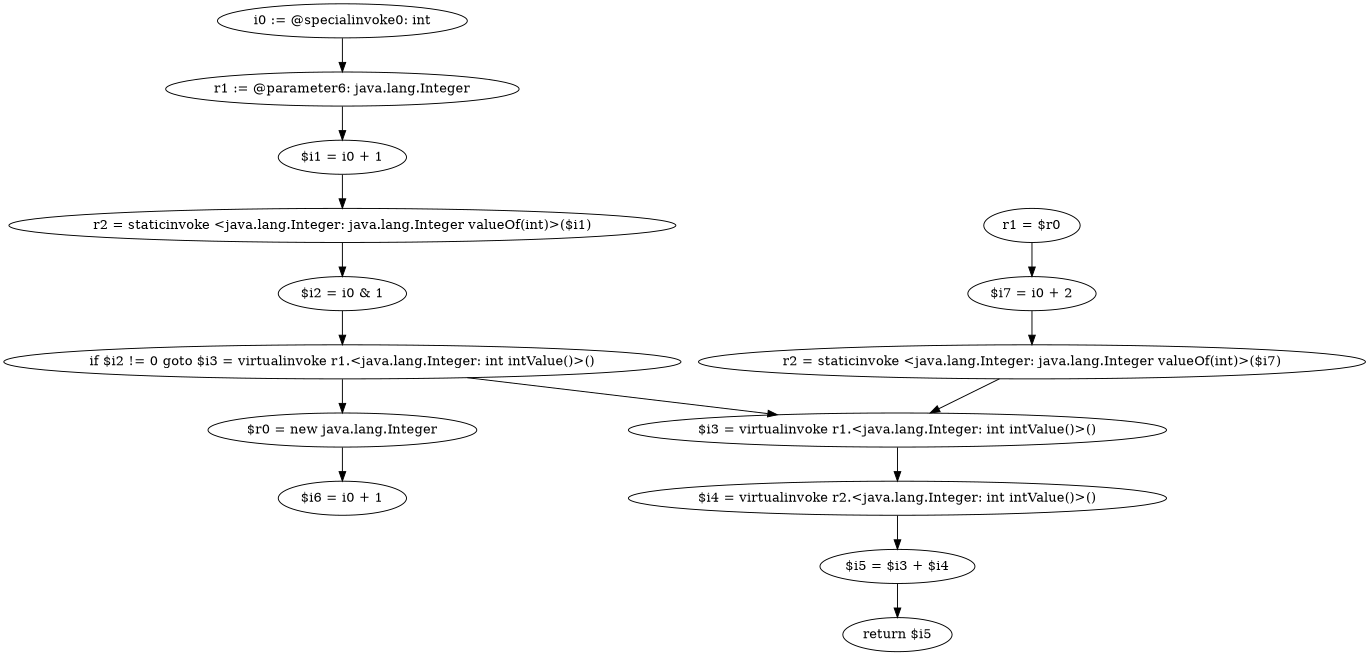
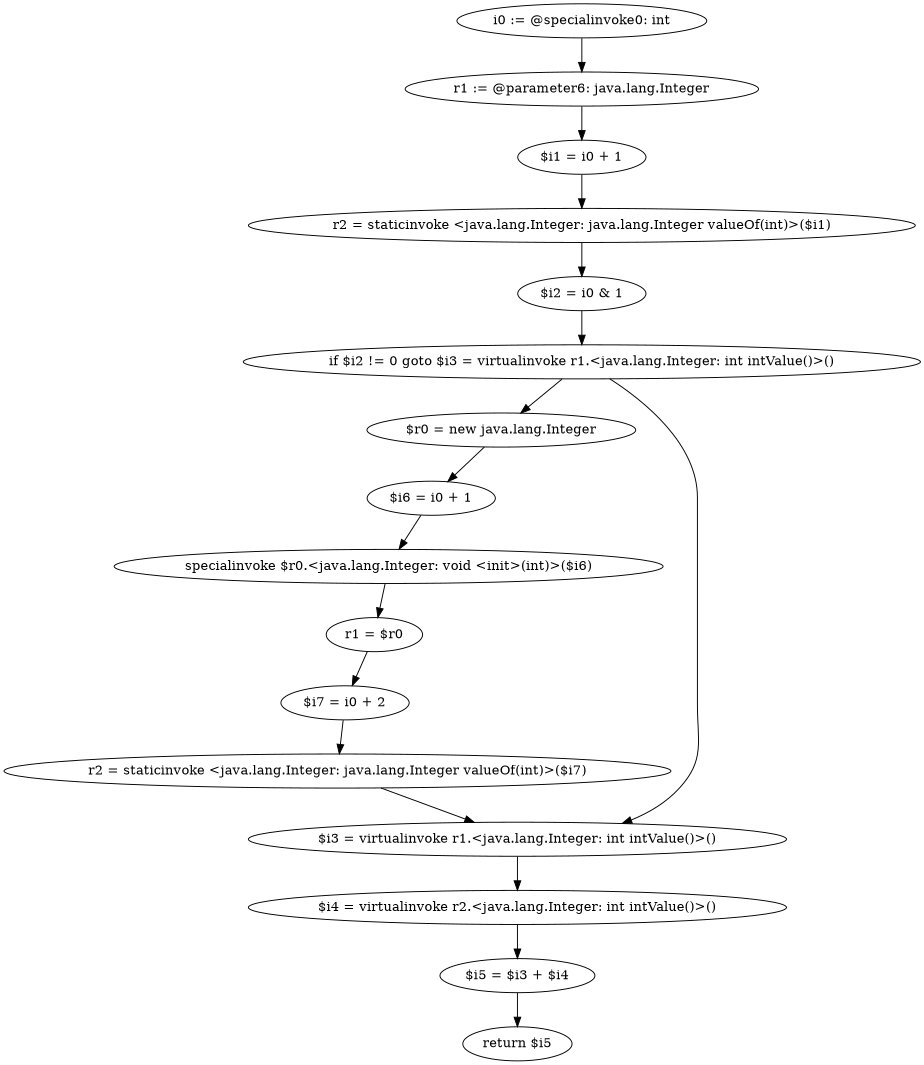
none -> (389, 566)
